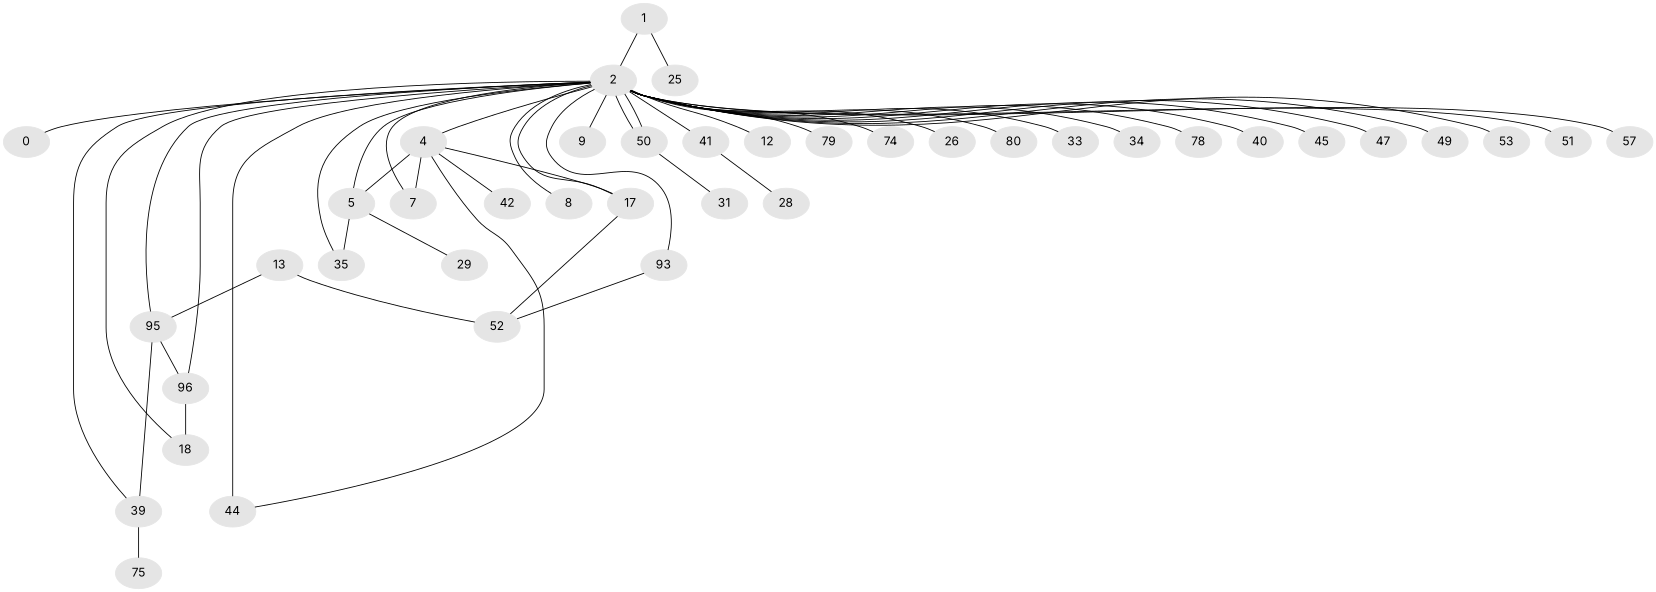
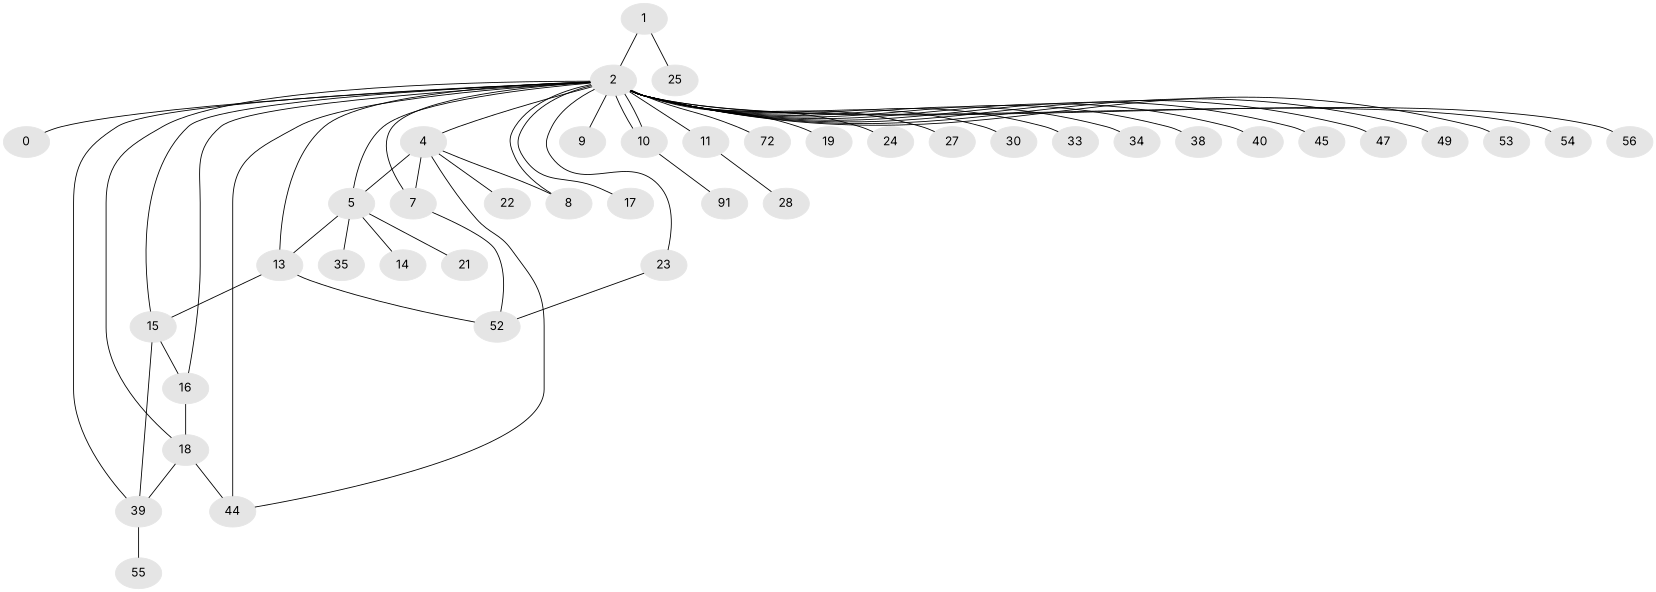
(403, 110) -> (331, 123)
(644, 142) -> (644, 142)
(706, 142) -> (706, 142)
(767, 142) -> (767, 142)
(829, 142) -> (829, 142)
(891, 142) -> (891, 142)
(952, 142) -> (952, 142)
(1014, 142) -> (1014, 142)
(1199, 142) -> (1199, 142)
(1568, 142) -> (1568, 142)
(1630, 142) -> (1630, 142)
(513, 164) -> (497, 172)
(507, 204) -> (507, 204)
(725, 204) -> (725, 204)
none -> (316, 234)
none -> (403, 265)
(465, 265) -> (465, 265)
(564, 265) -> (492, 246)
(664, 265) -> (664, 265)
(153, 327) -> (153, 327)
(186, 388) -> (186, 388)
none -> (162, 481)
none -> (209, 481)
(139, 573) -> (139, 573)
